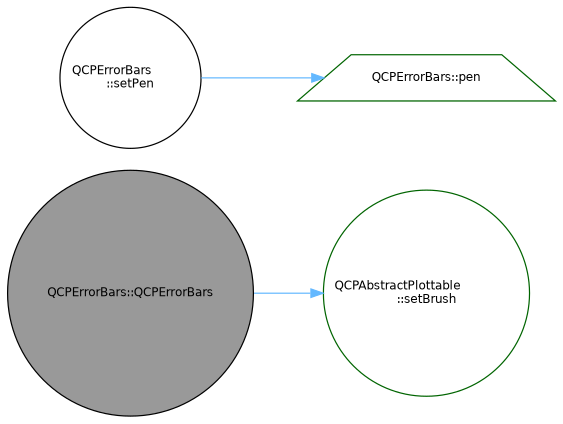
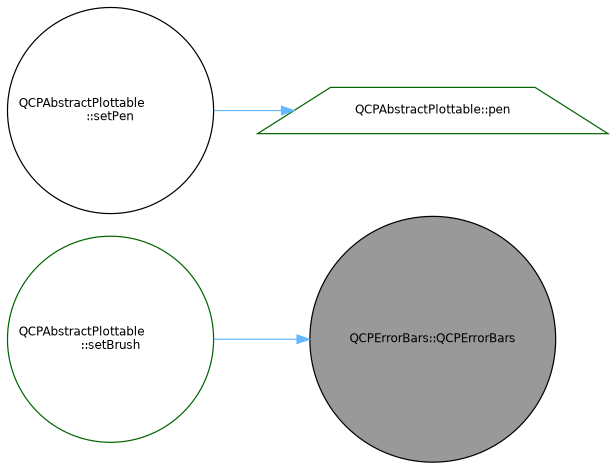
(130, 78) -> (111, 111)
(426, 78) -> (433, 111)
(282, 293) -> (255, 339)
